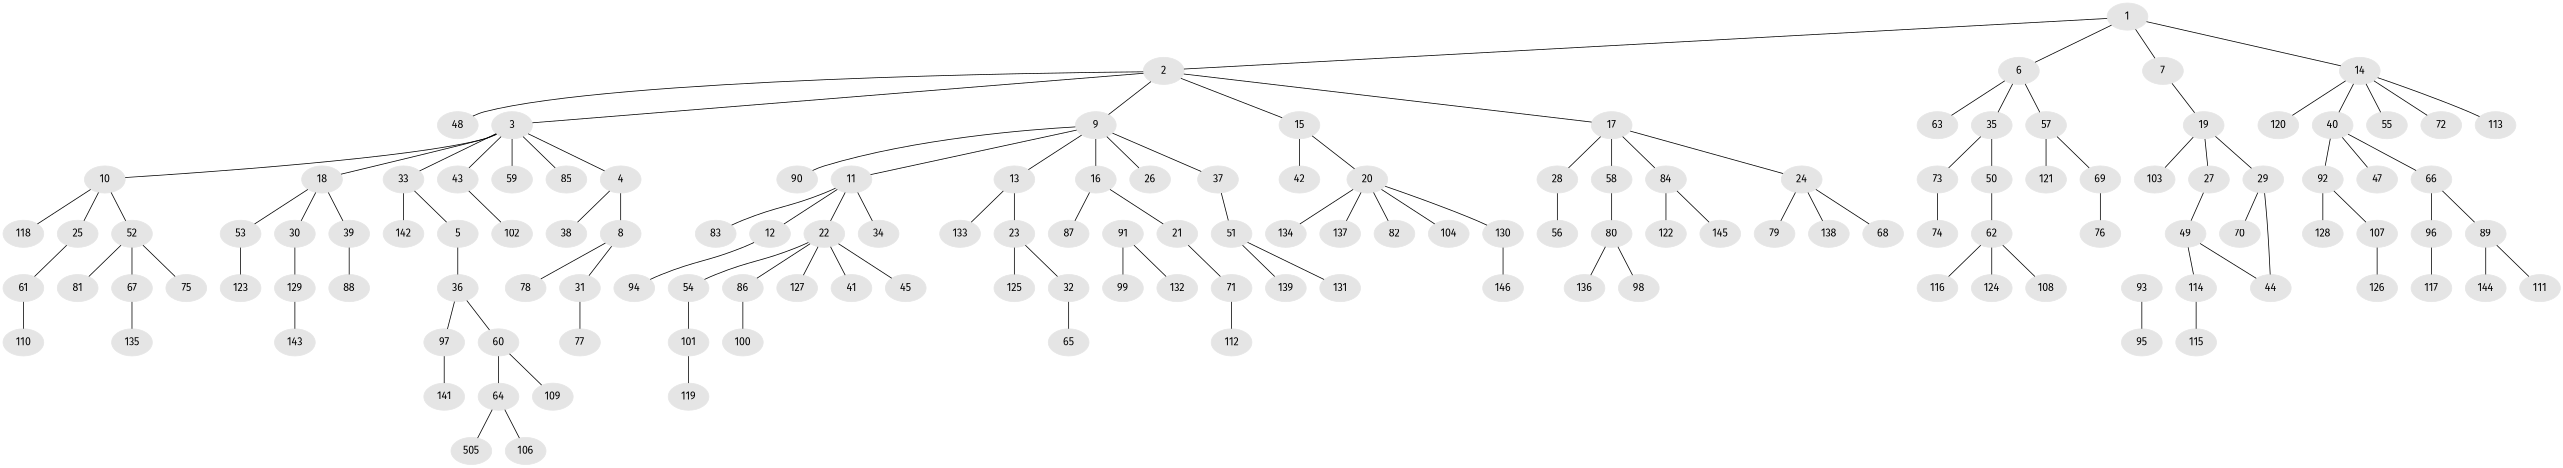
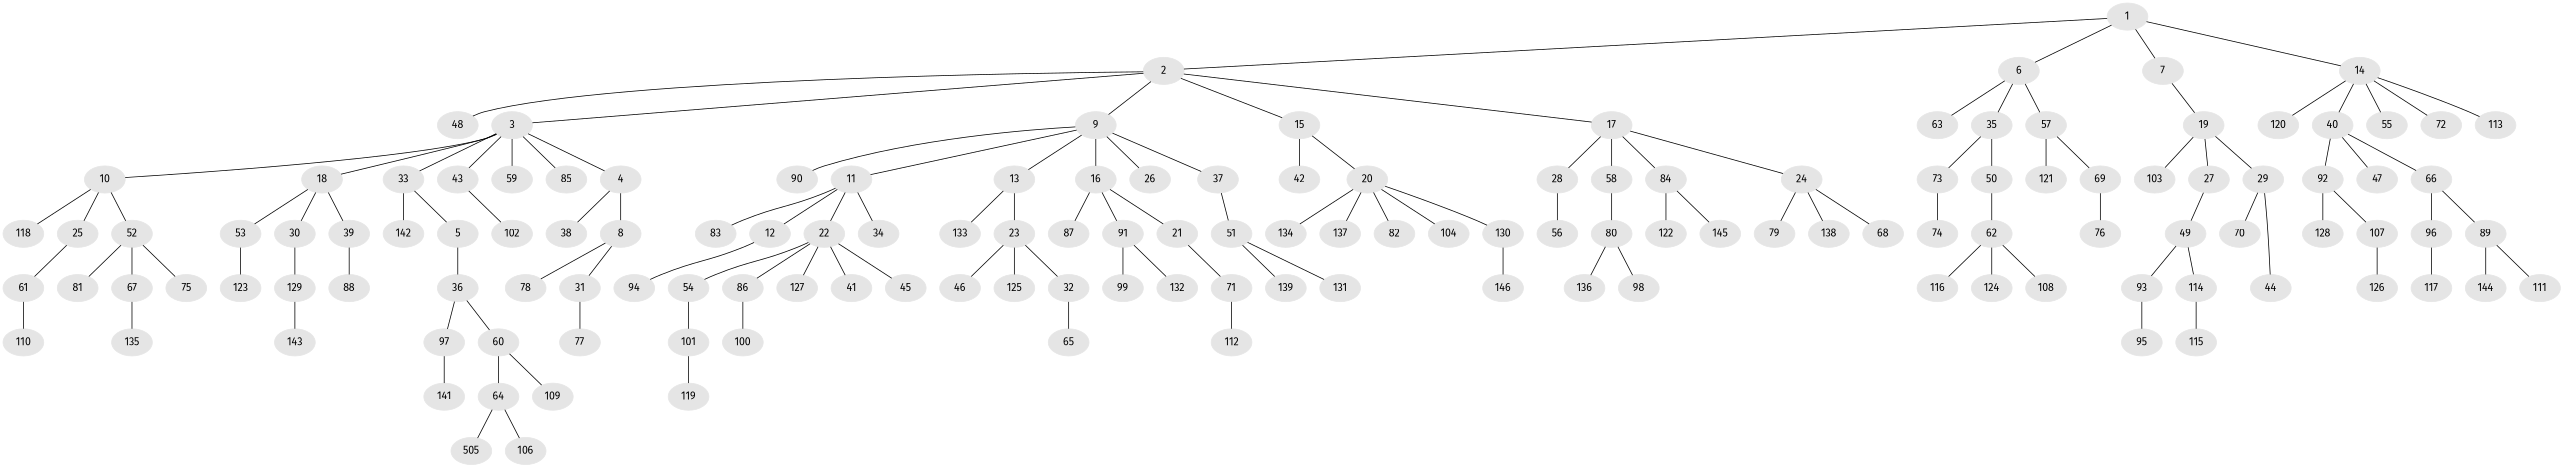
none -> (1109, 207)
(2228, 261) -> (2164, 261)
none -> (960, 288)
